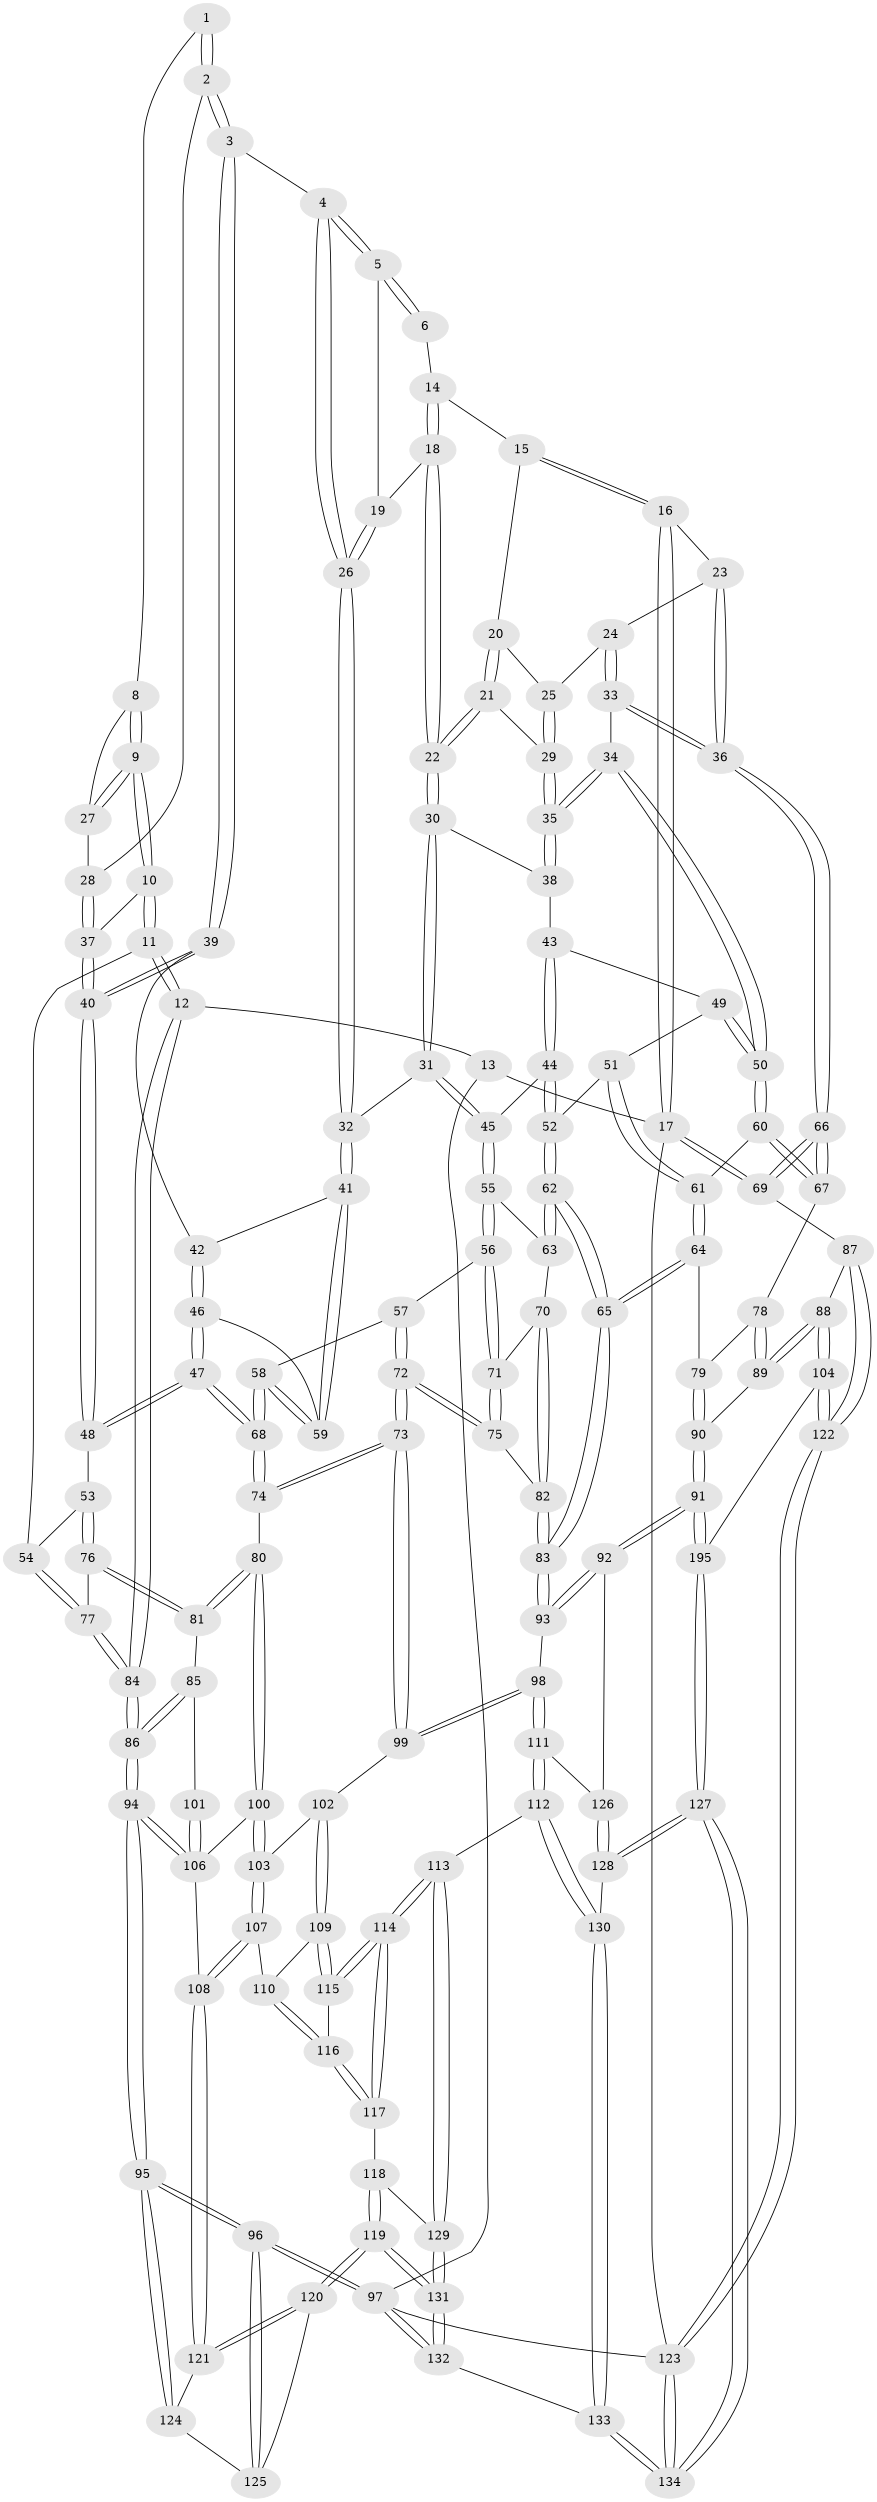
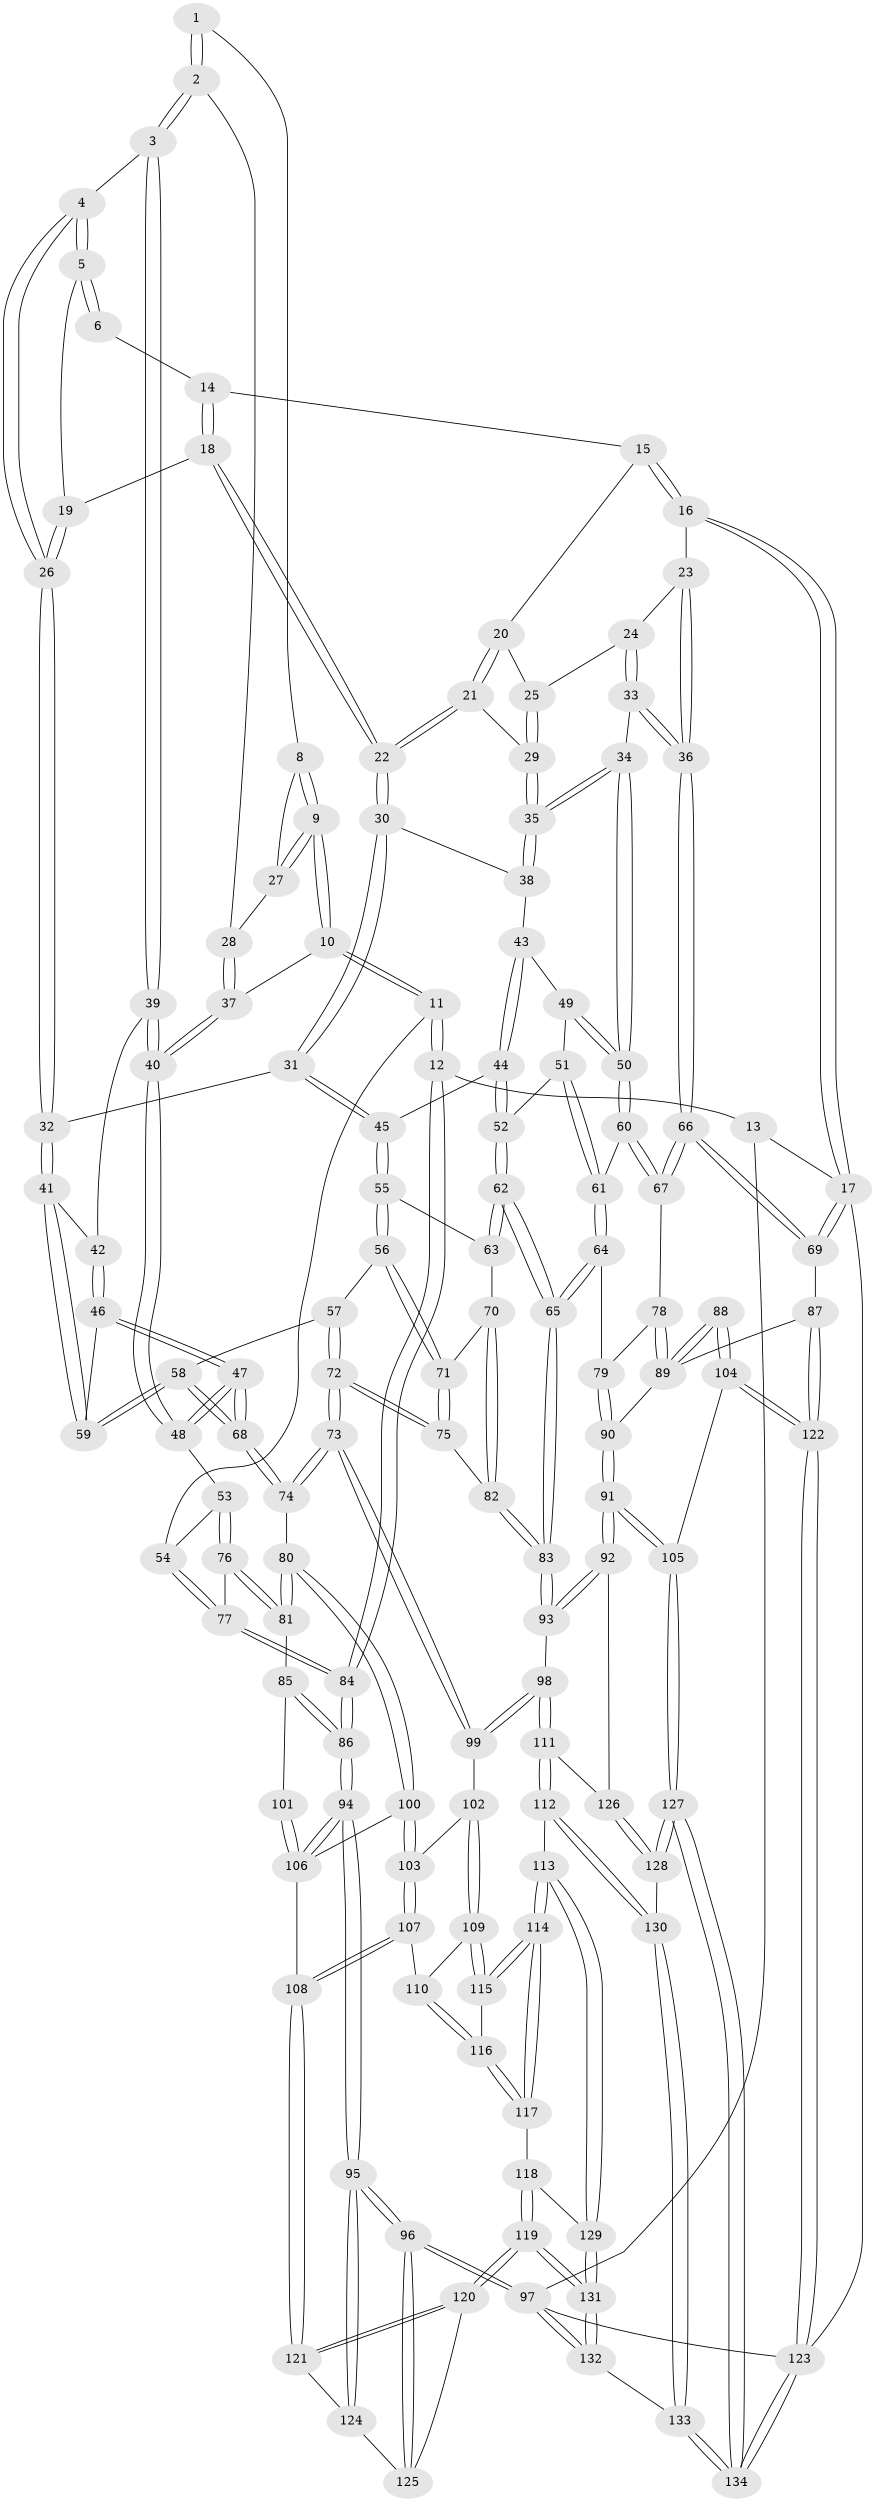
(837, 1282) -> (738, 1341)
(701, 1559) -> (673, 1559)
